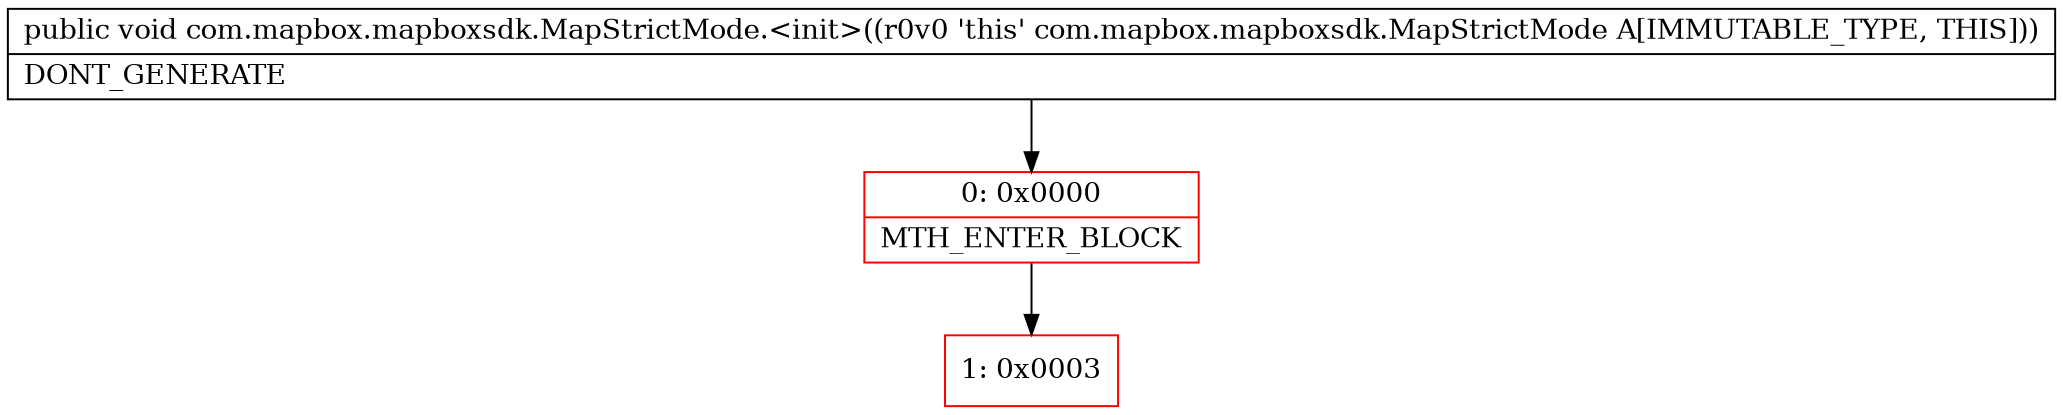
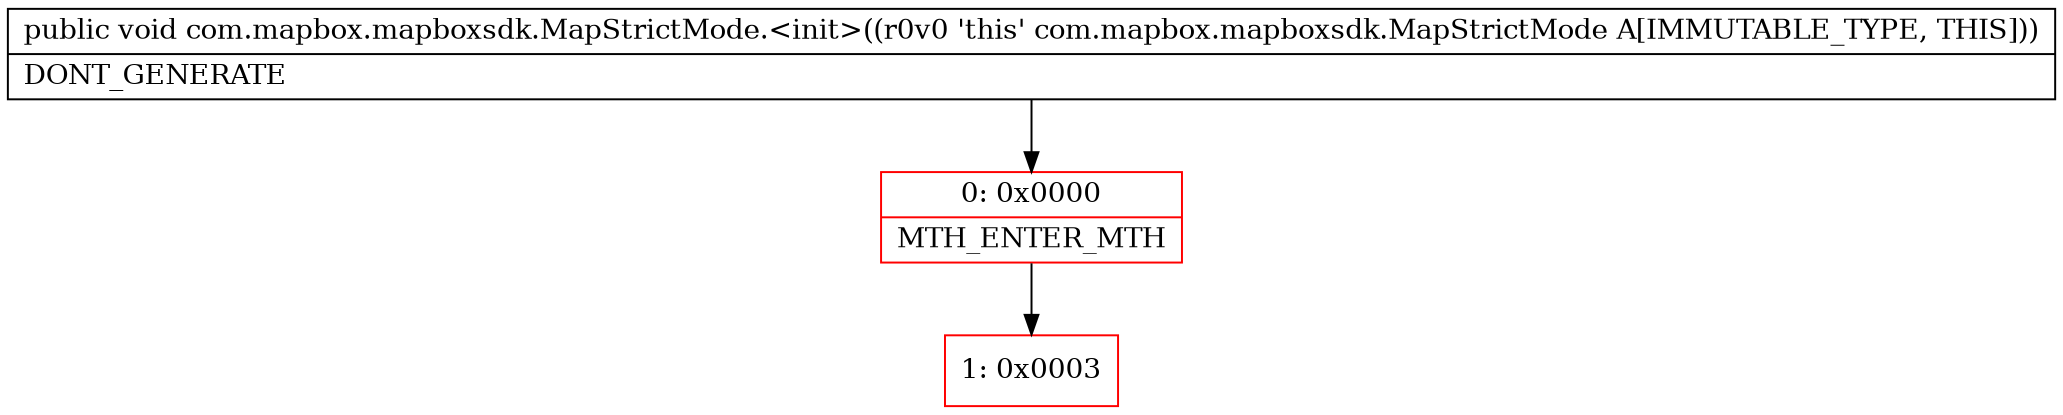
(1032, 239) -> (1032, 239)
